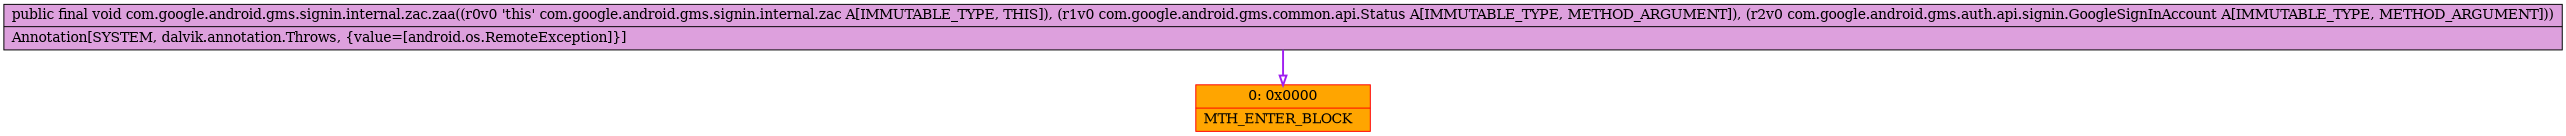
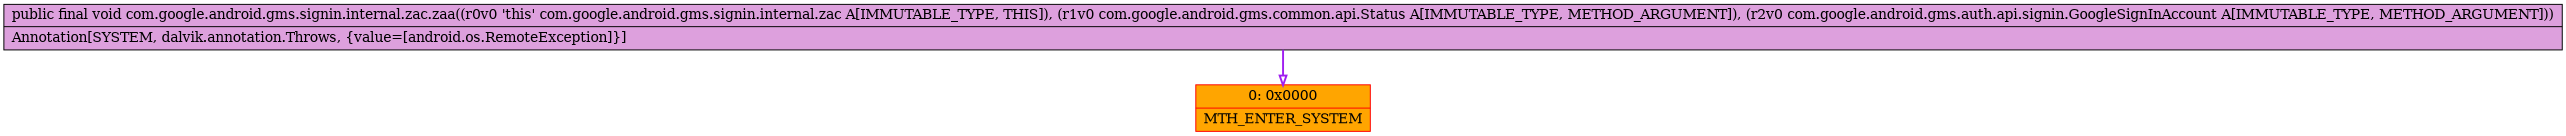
(1278, 119) -> (1283, 119)
